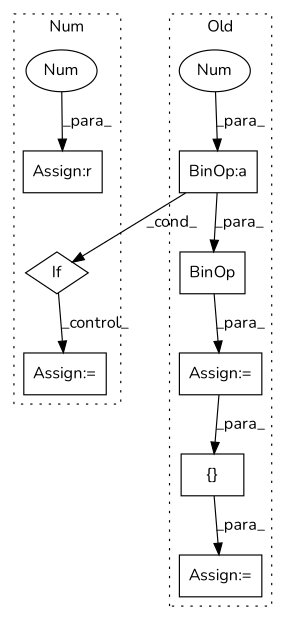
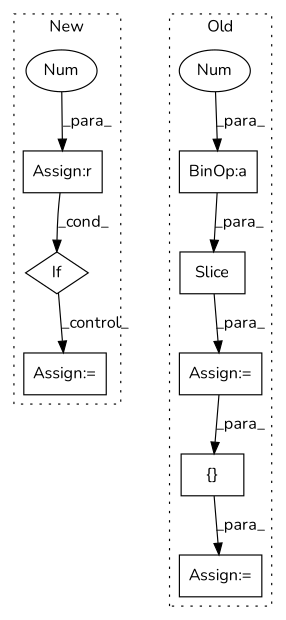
(67, 27) -> (67, 27)
(134, 224) -> (58, 216)
(212, 273) -> (212, 273)
